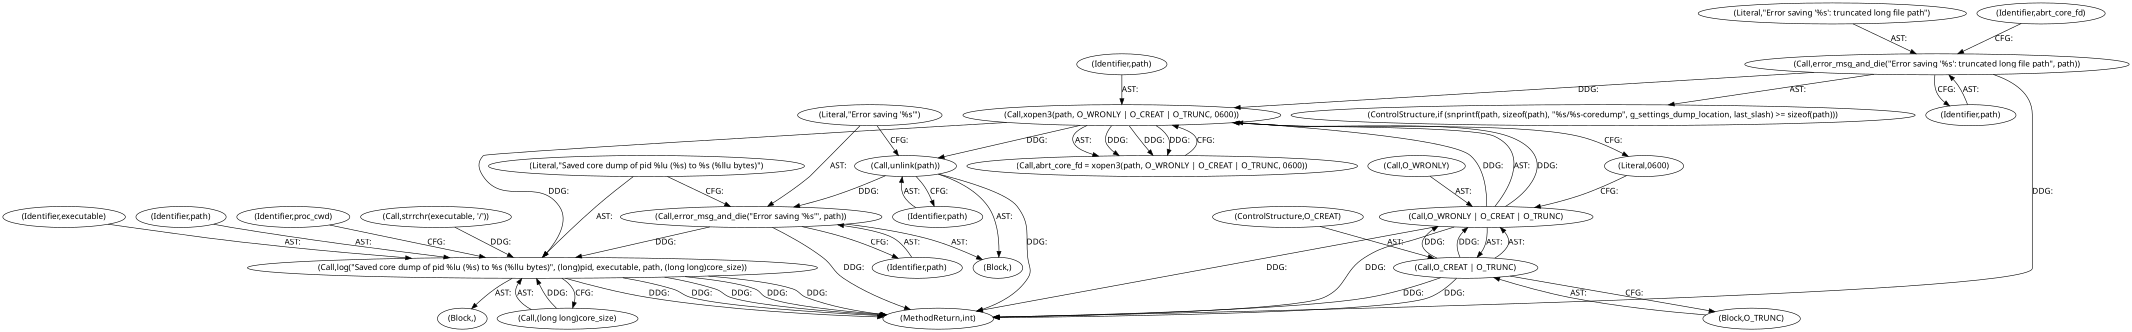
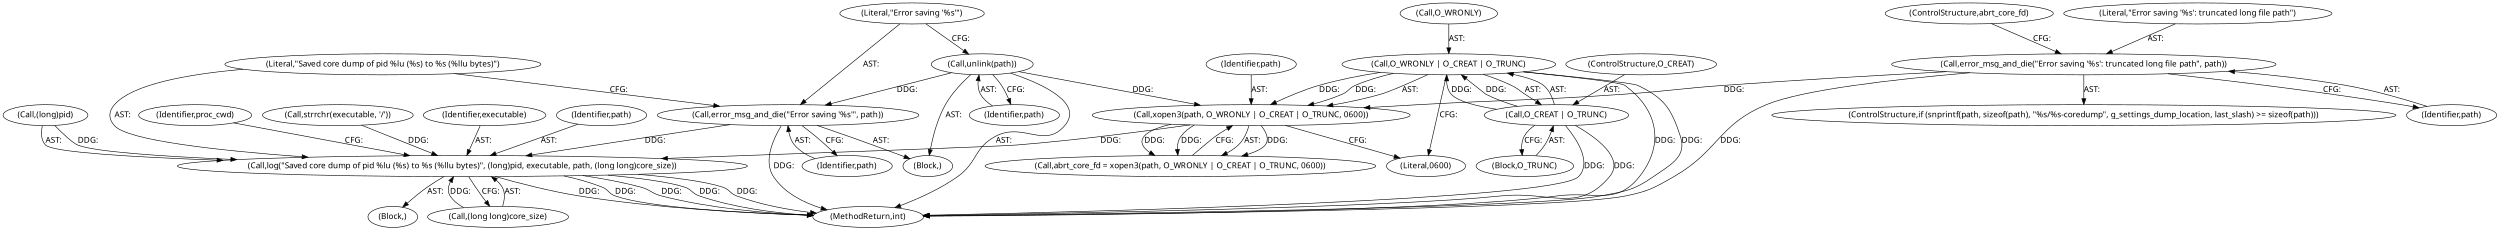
(2041, 13) -> (1969, 13)
none -> (45, 115)
(1012, 141) -> (1107, 88)
(1585, 194) -> (1438, 112)
(1038, 242) -> (1005, 141)
